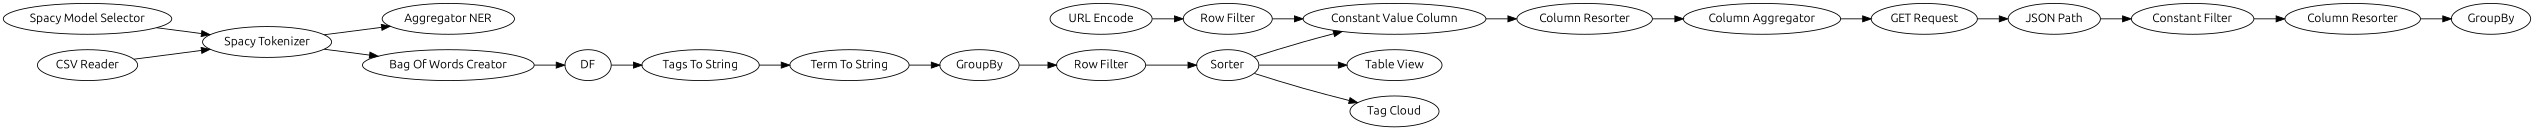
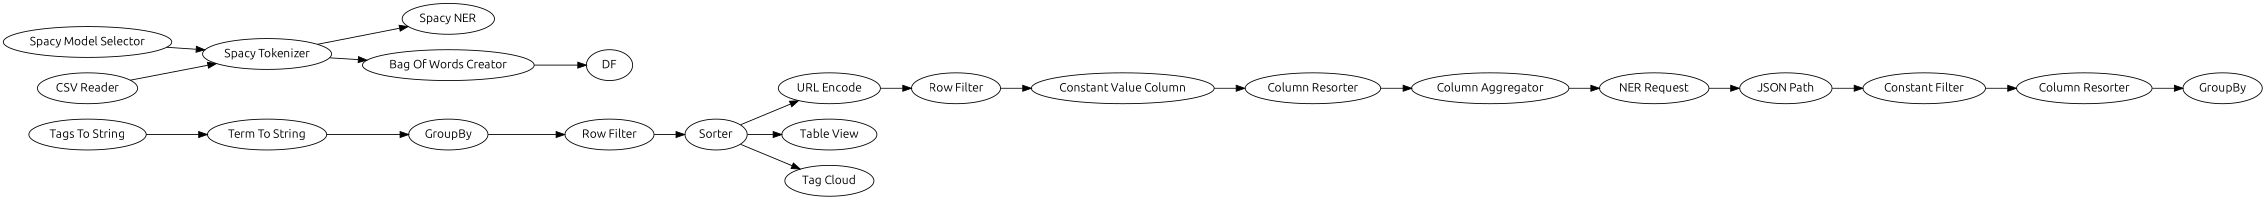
(448, 19) -> (448, 19)
(1924, 19) -> (1654, 88)
(1294, 45) -> (765, 114)
(622, 65) -> none
